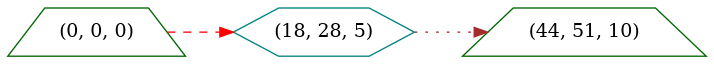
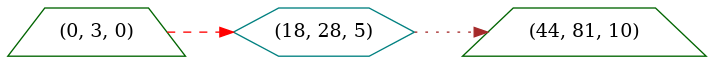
(97, 32) -> (97, 32)
(584, 32) -> (584, 32)
